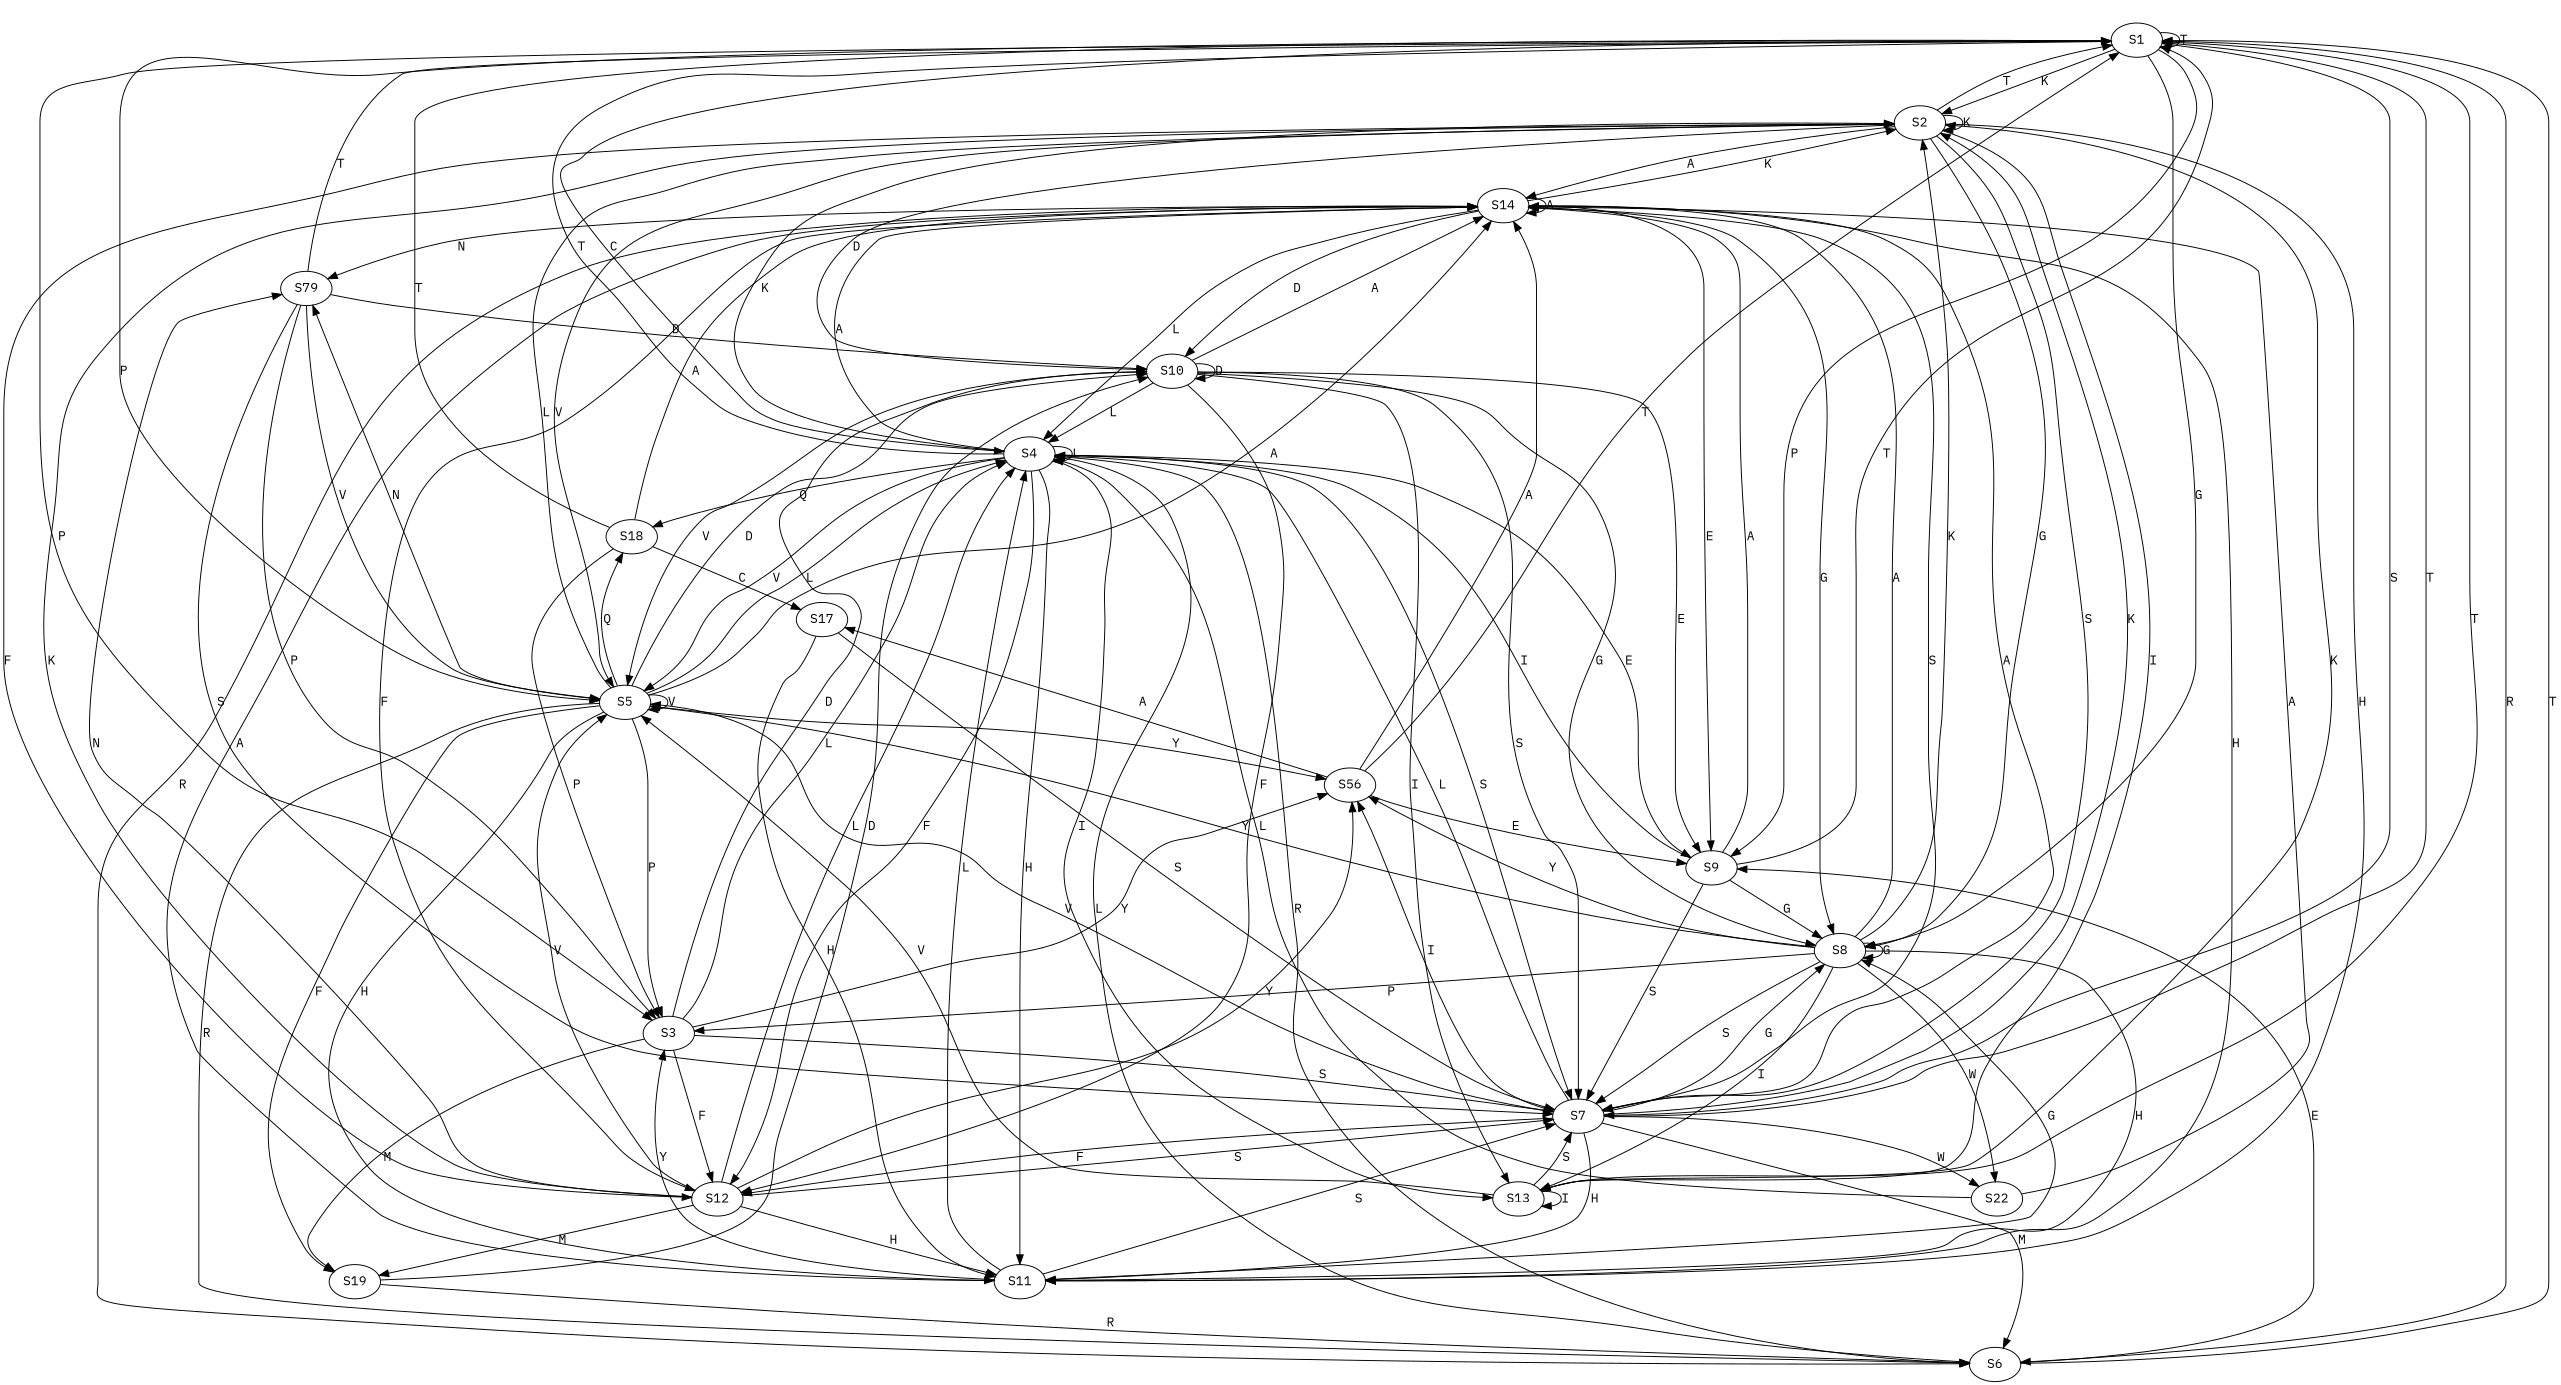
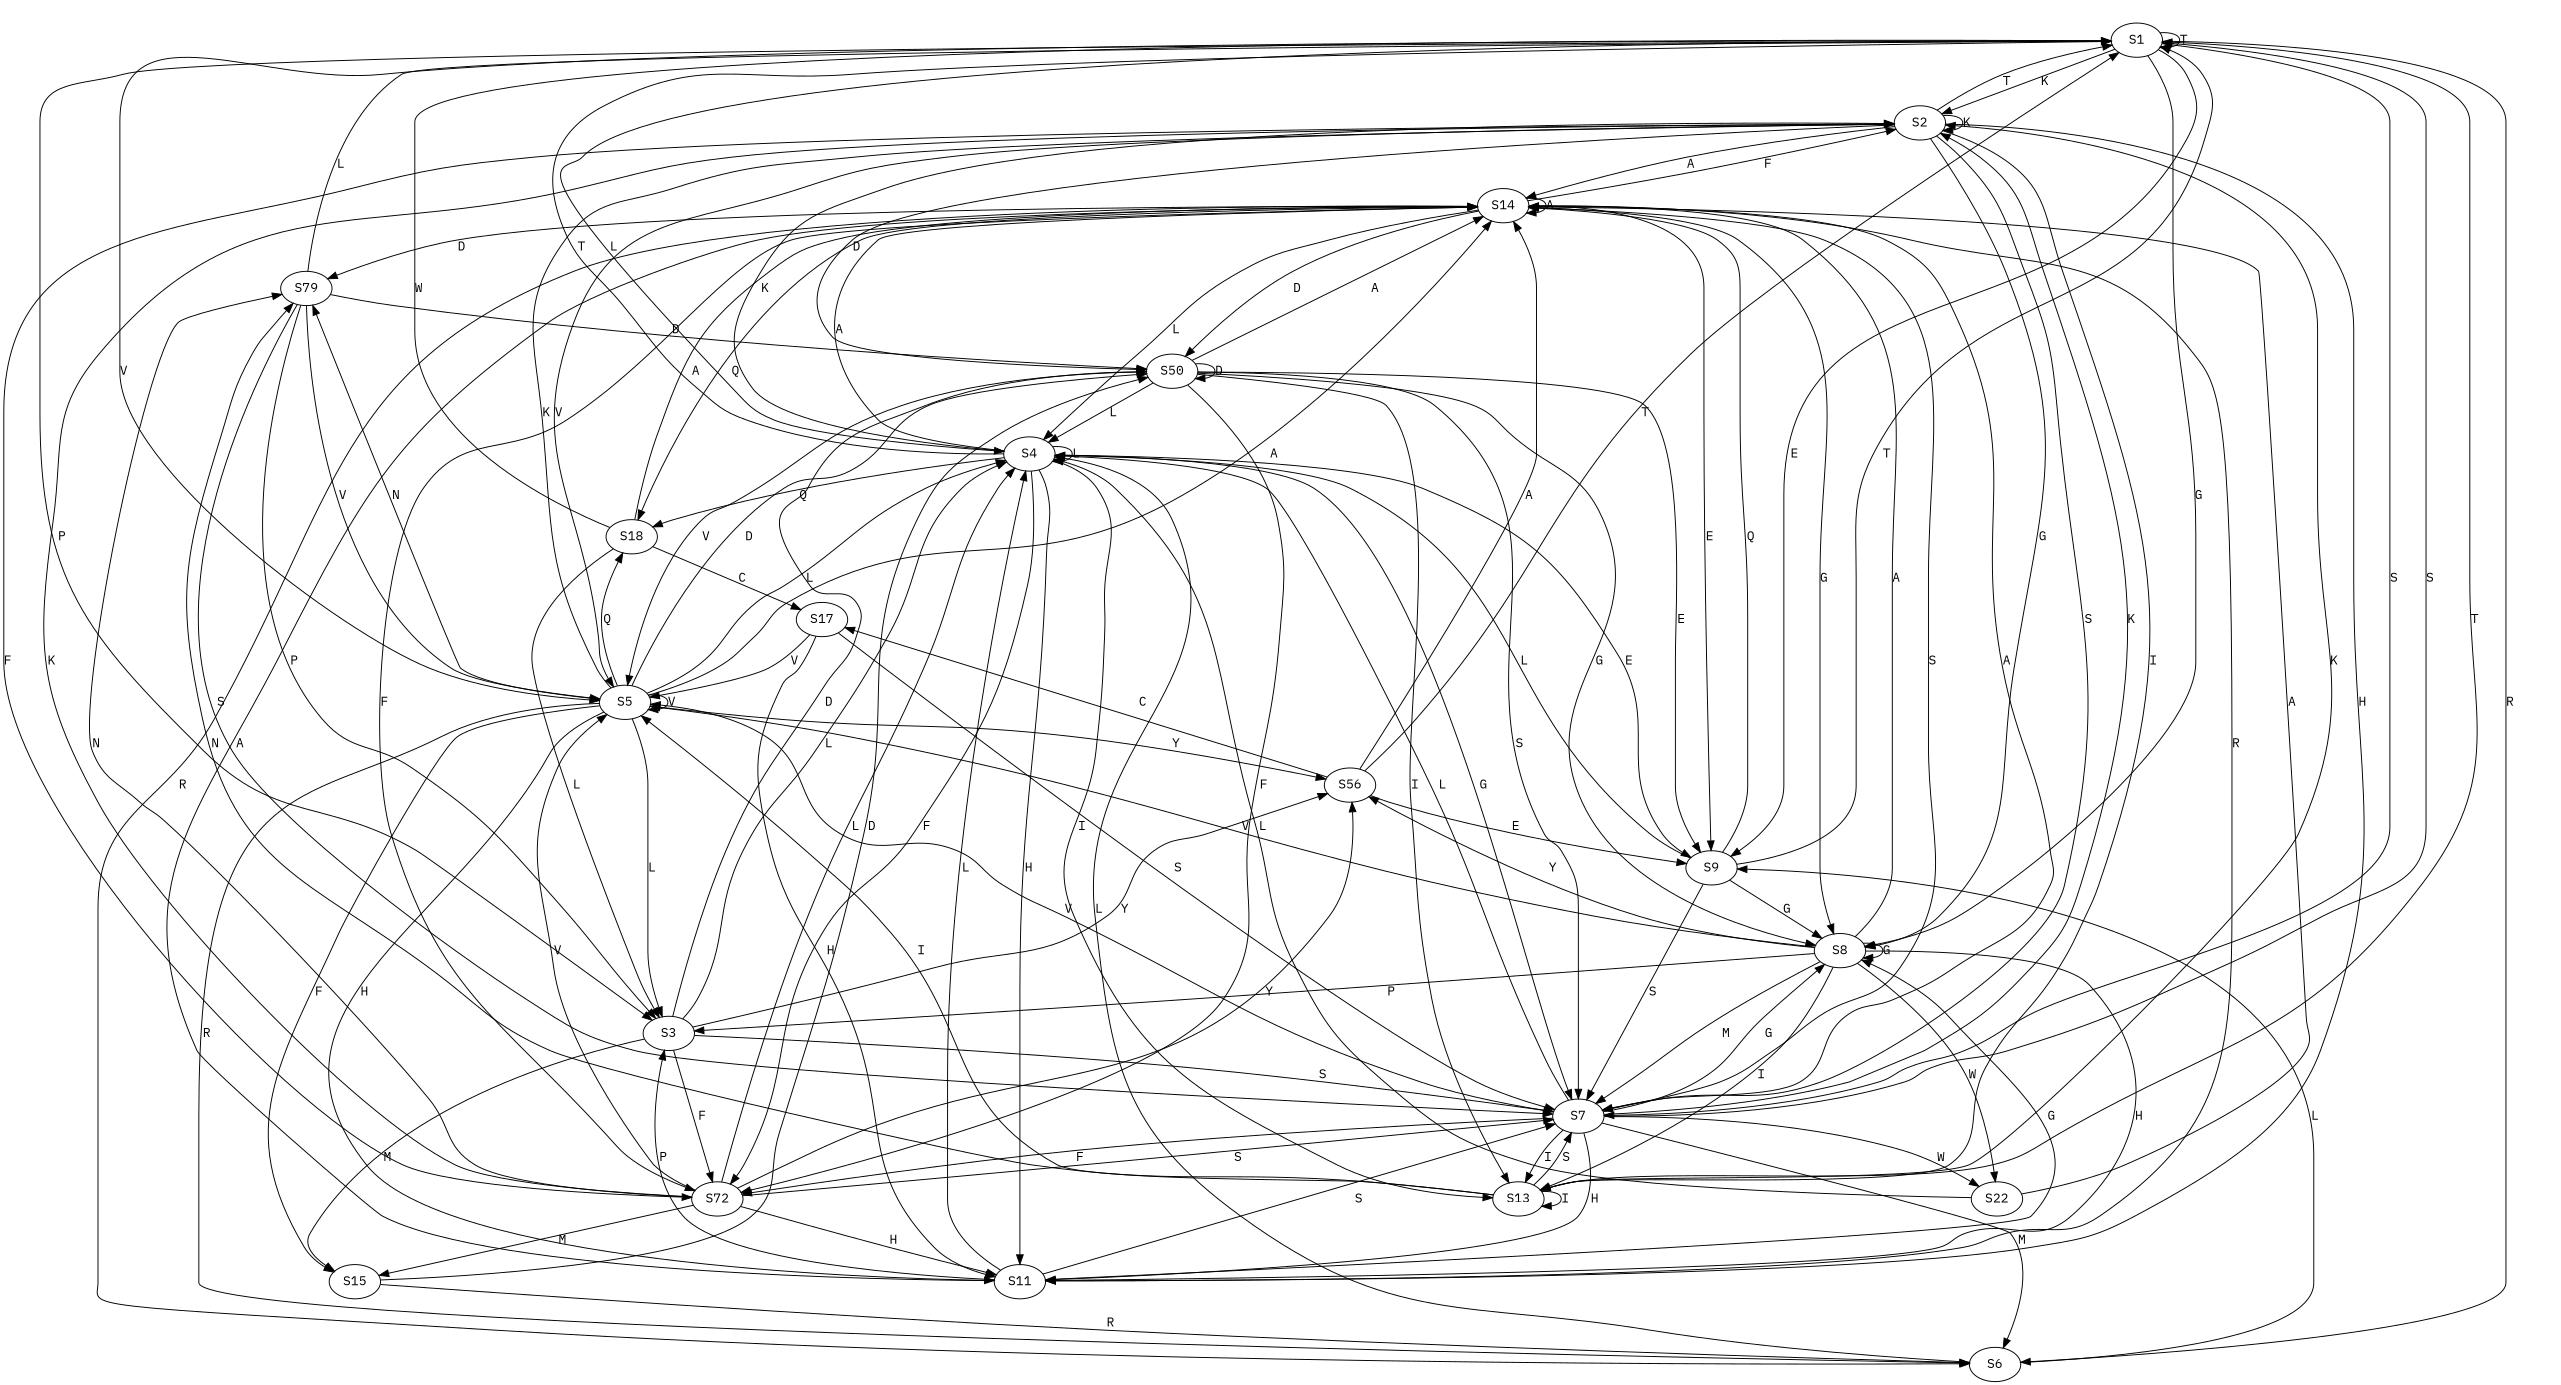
(341, 164) -> (341, 164)
(1768, 164) -> (1768, 164)
(462, 247) -> (462, 247)
(614, 247) -> (614, 247)
none -> (808, 274)
(419, 288) -> (419, 288)
(124, 371) -> (124, 371)
(1172, 371) -> (1172, 371)
(547, 413) -> (547, 413)
(1795, 454) -> (1795, 454)
(1751, 537) -> (1751, 537)
(808, 542) -> (741, 678)
(1947, 558) -> none
(2430, 578) -> (2430, 578)
(1525, 661) -> (1525, 661)
(1143, 702) -> (1143, 702)
(2236, 744) -> (2236, 744)
(2549, 774) -> none
(577, 785) -> (577, 785)
(1484, 785) -> (1484, 785)
(1246, 826) -> (1246, 826)
(652, 868) -> (652, 868)
(921, 951) -> (921, 951)
(1437, 990) -> (1544, 1150)
(1726, 1033) -> (1726, 1033)
none -> (610, 1069)
(1303, 1069) -> none
(2315, 1116) -> (2315, 1116)
(664, 1158) -> (664, 1158)
(717, 1199) -> (717, 1199)
(355, 1282) -> (355, 1282)
